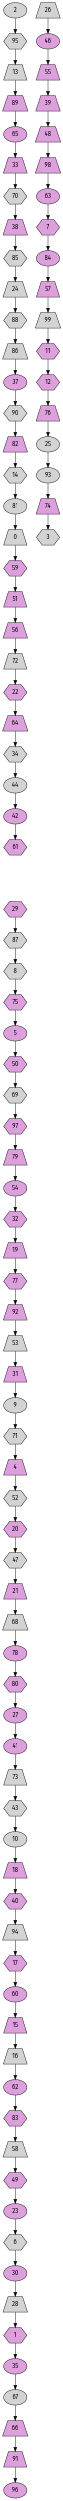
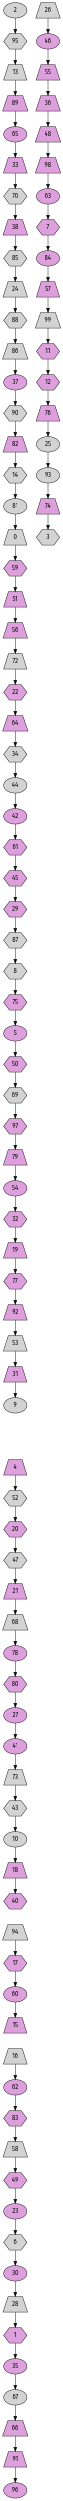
(48, 103) -> (48, 103)
none -> (15, 878)
(15, 1436) -> none
(15, 1915) -> none
(15, 2039) -> none
